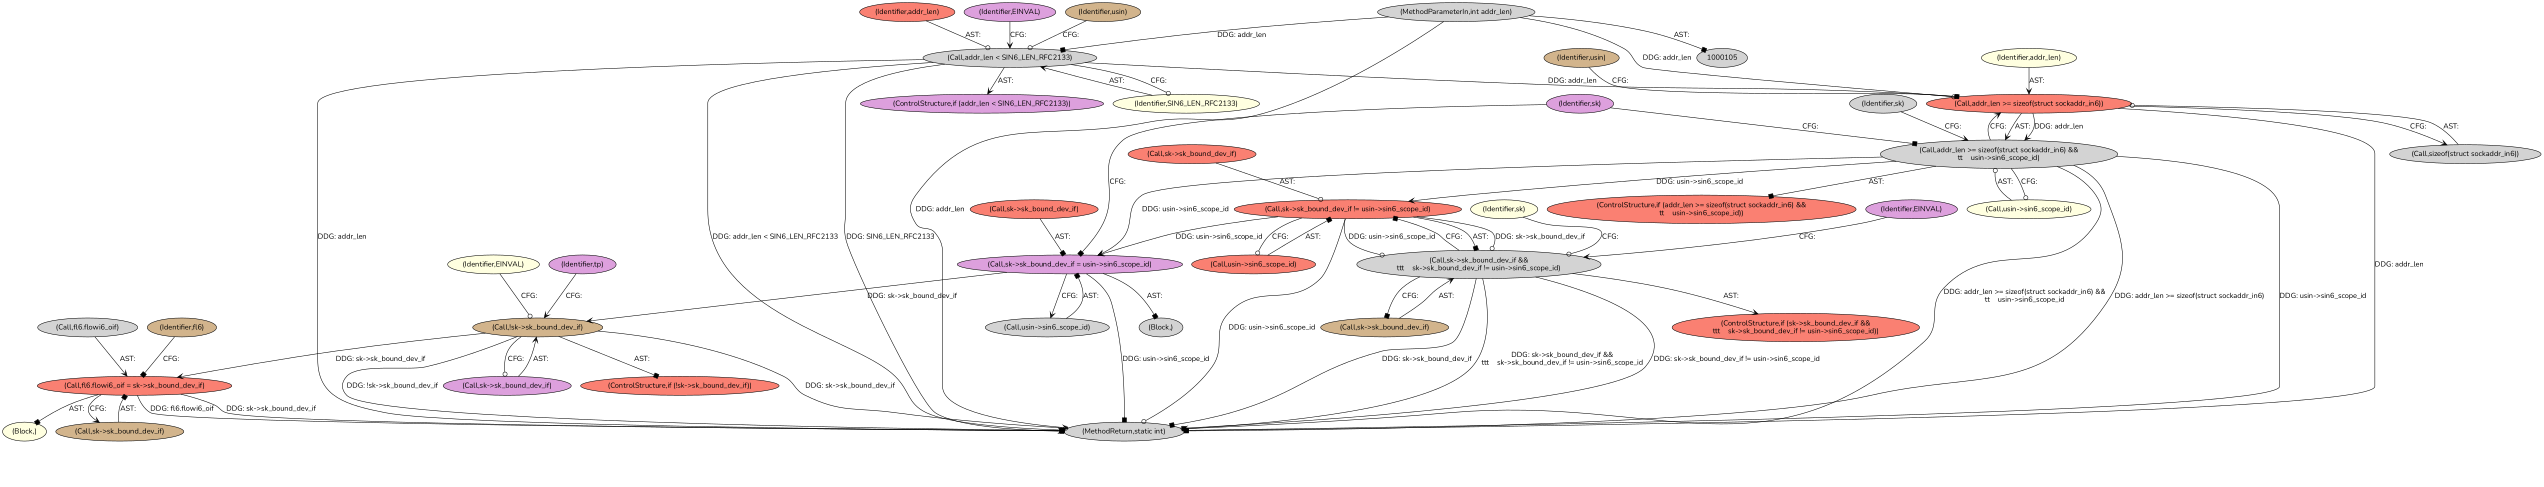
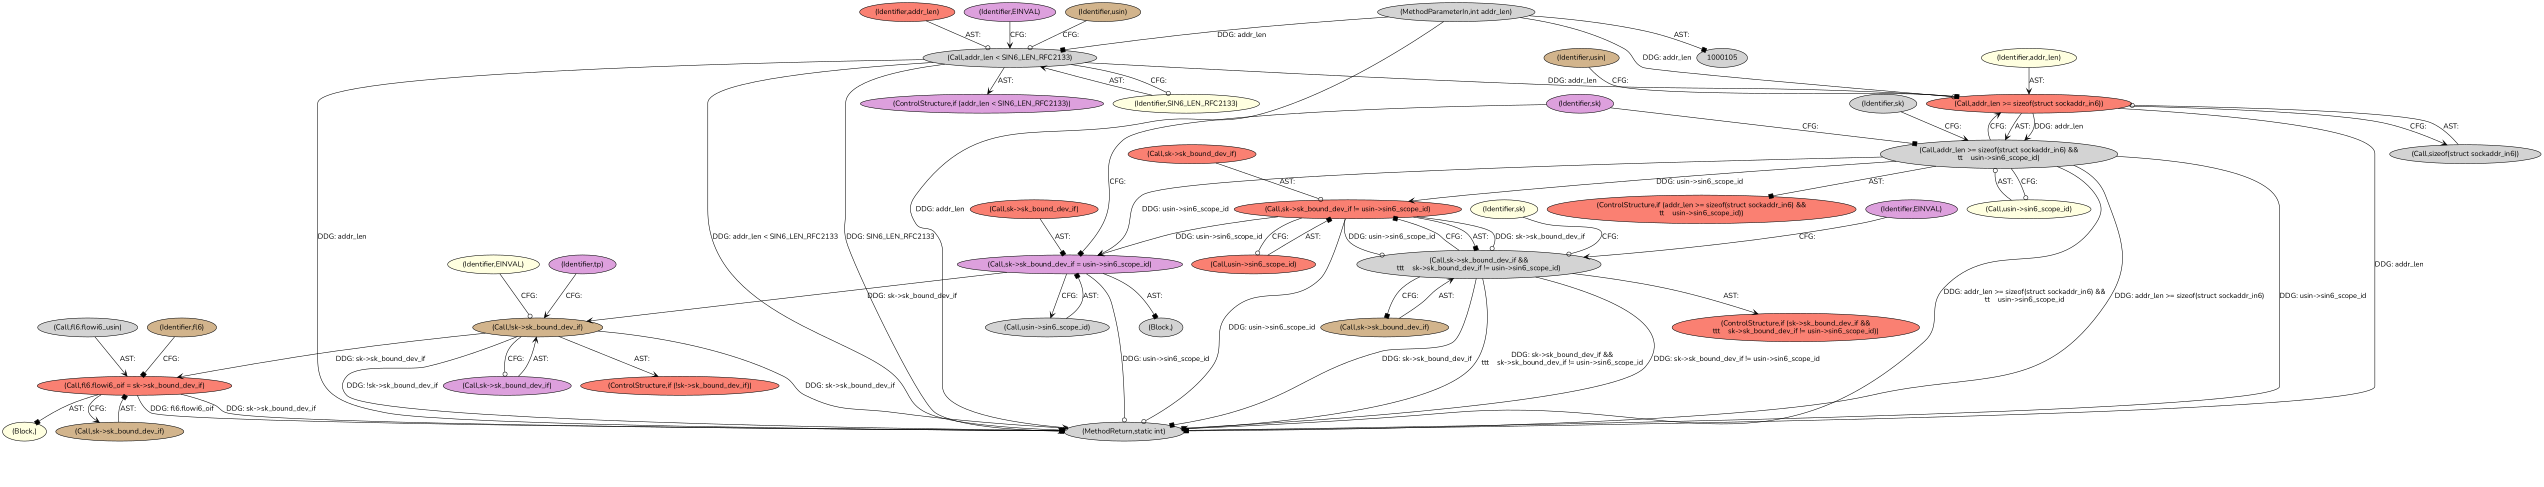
(88, 327) -> (88, 327)
(1119, 340) -> (1119, 340)
(606, 355) -> (606, 355)
